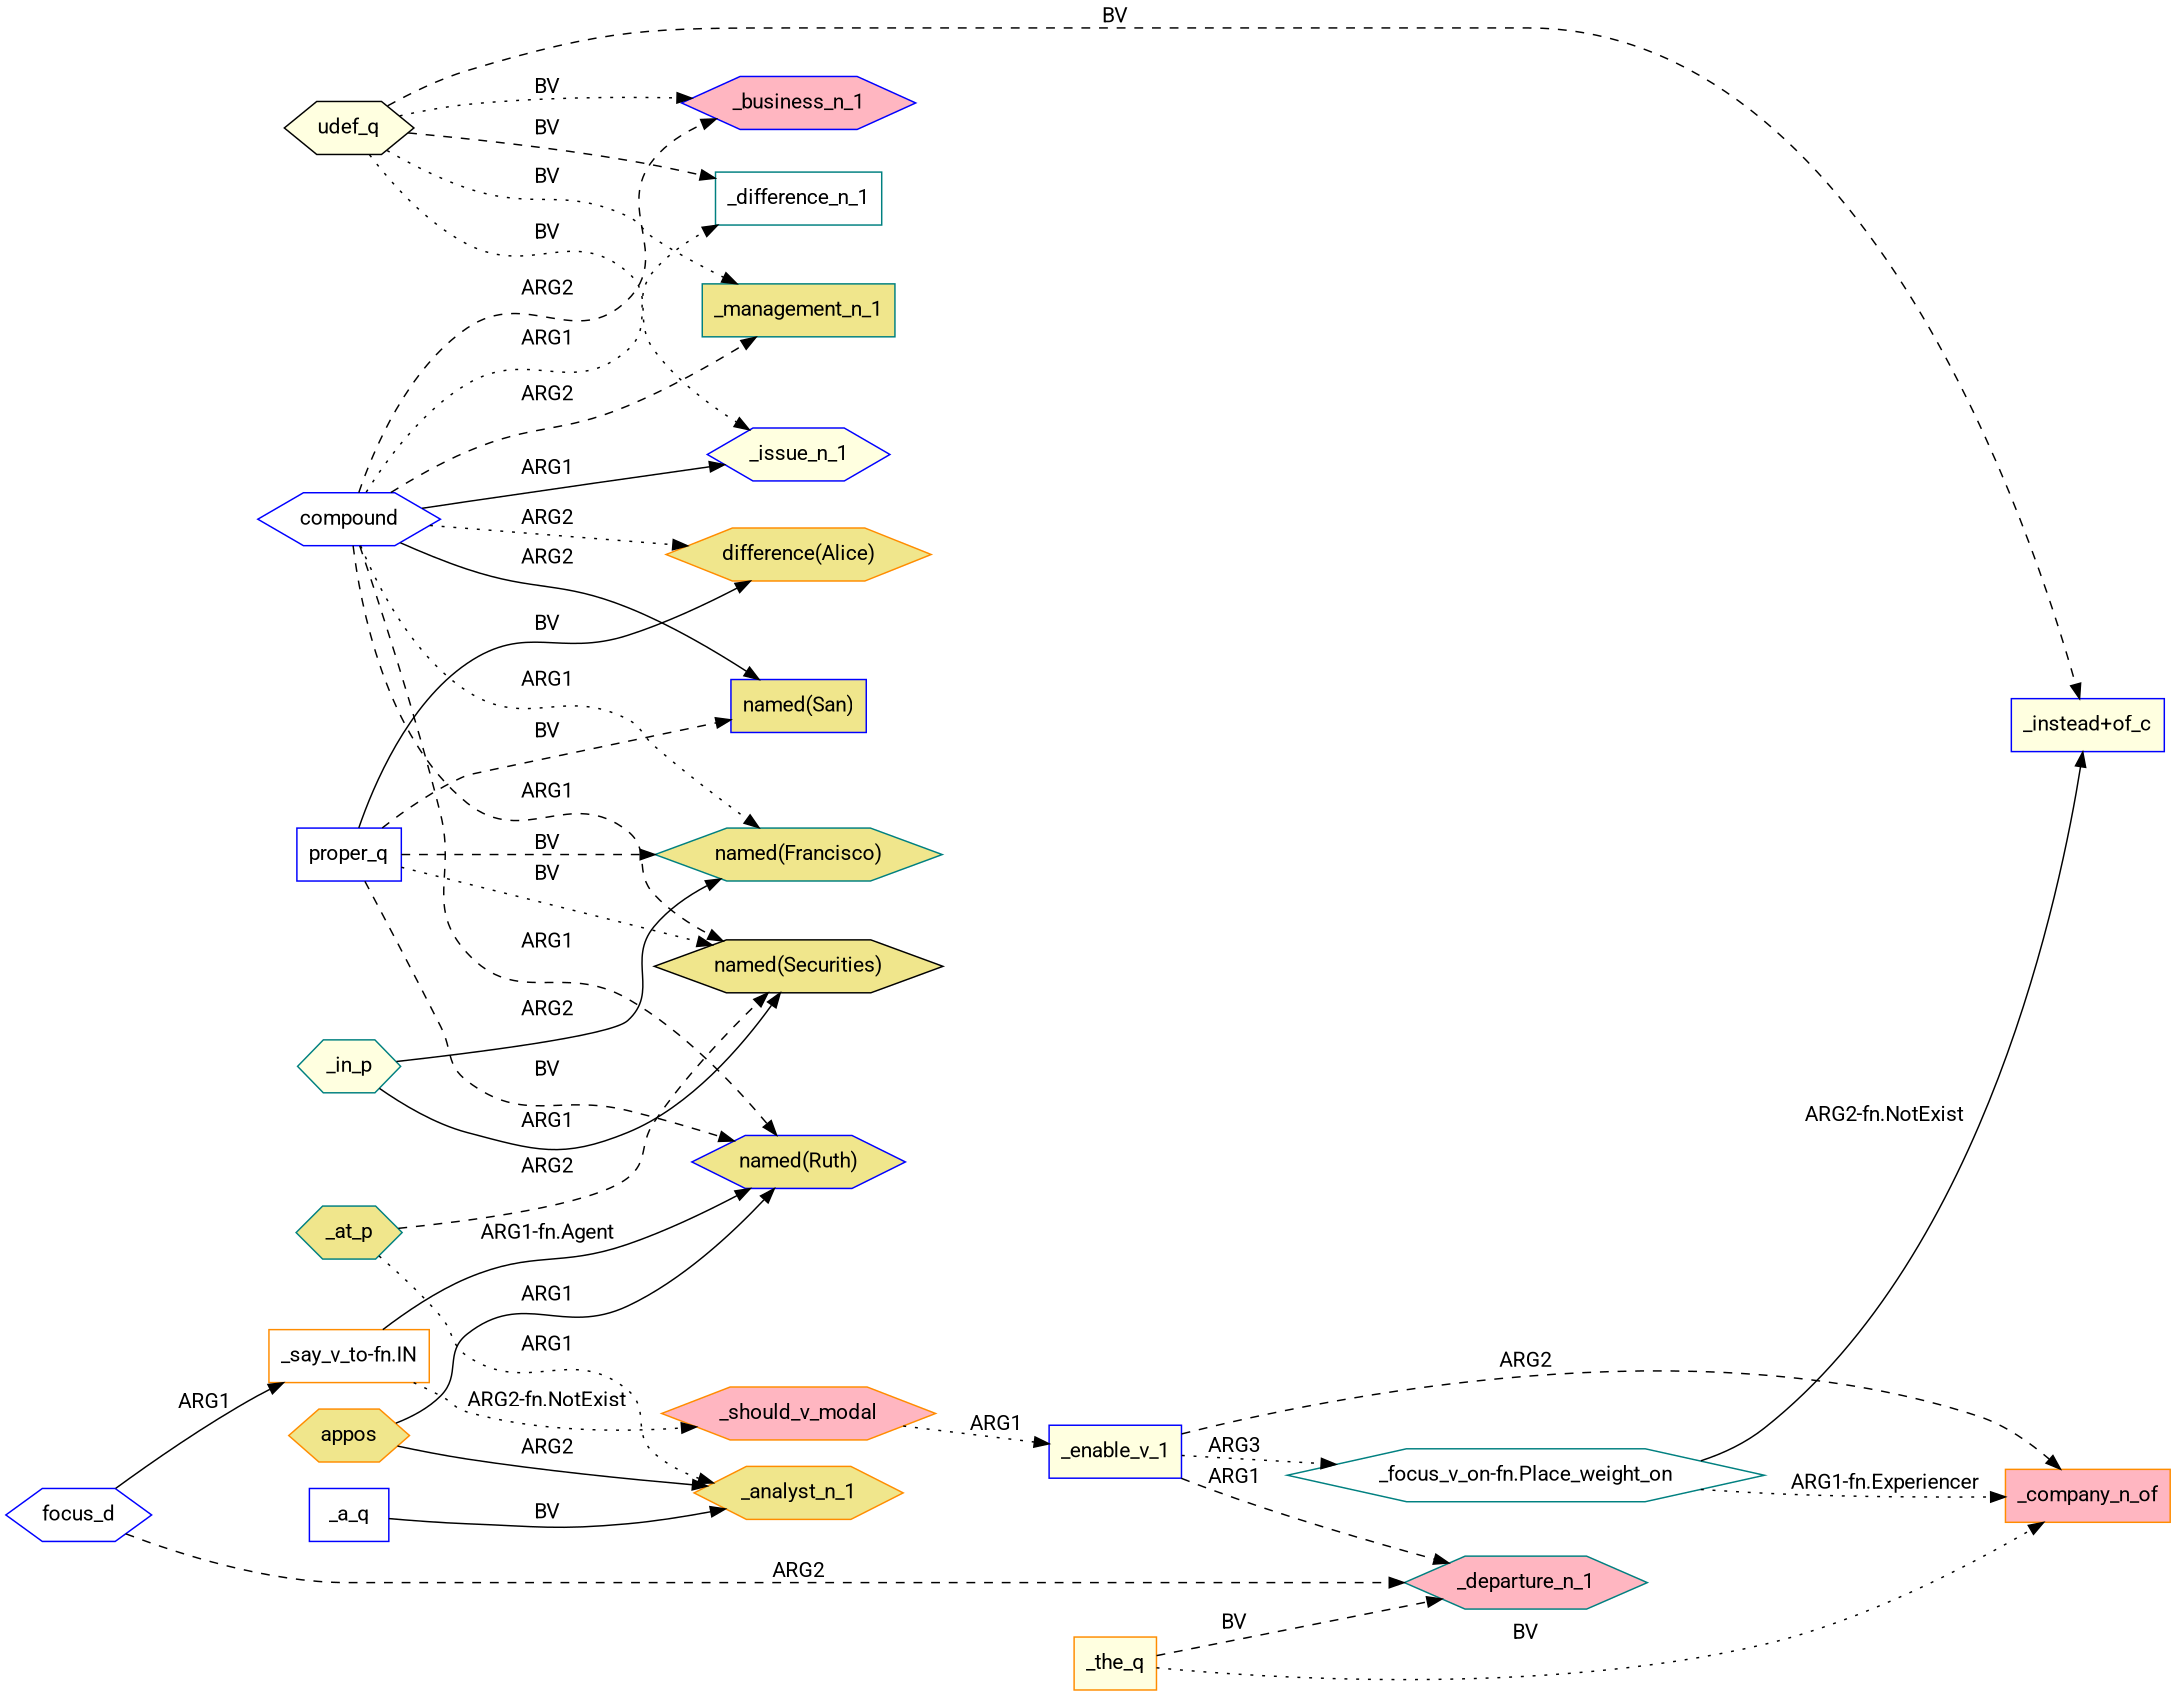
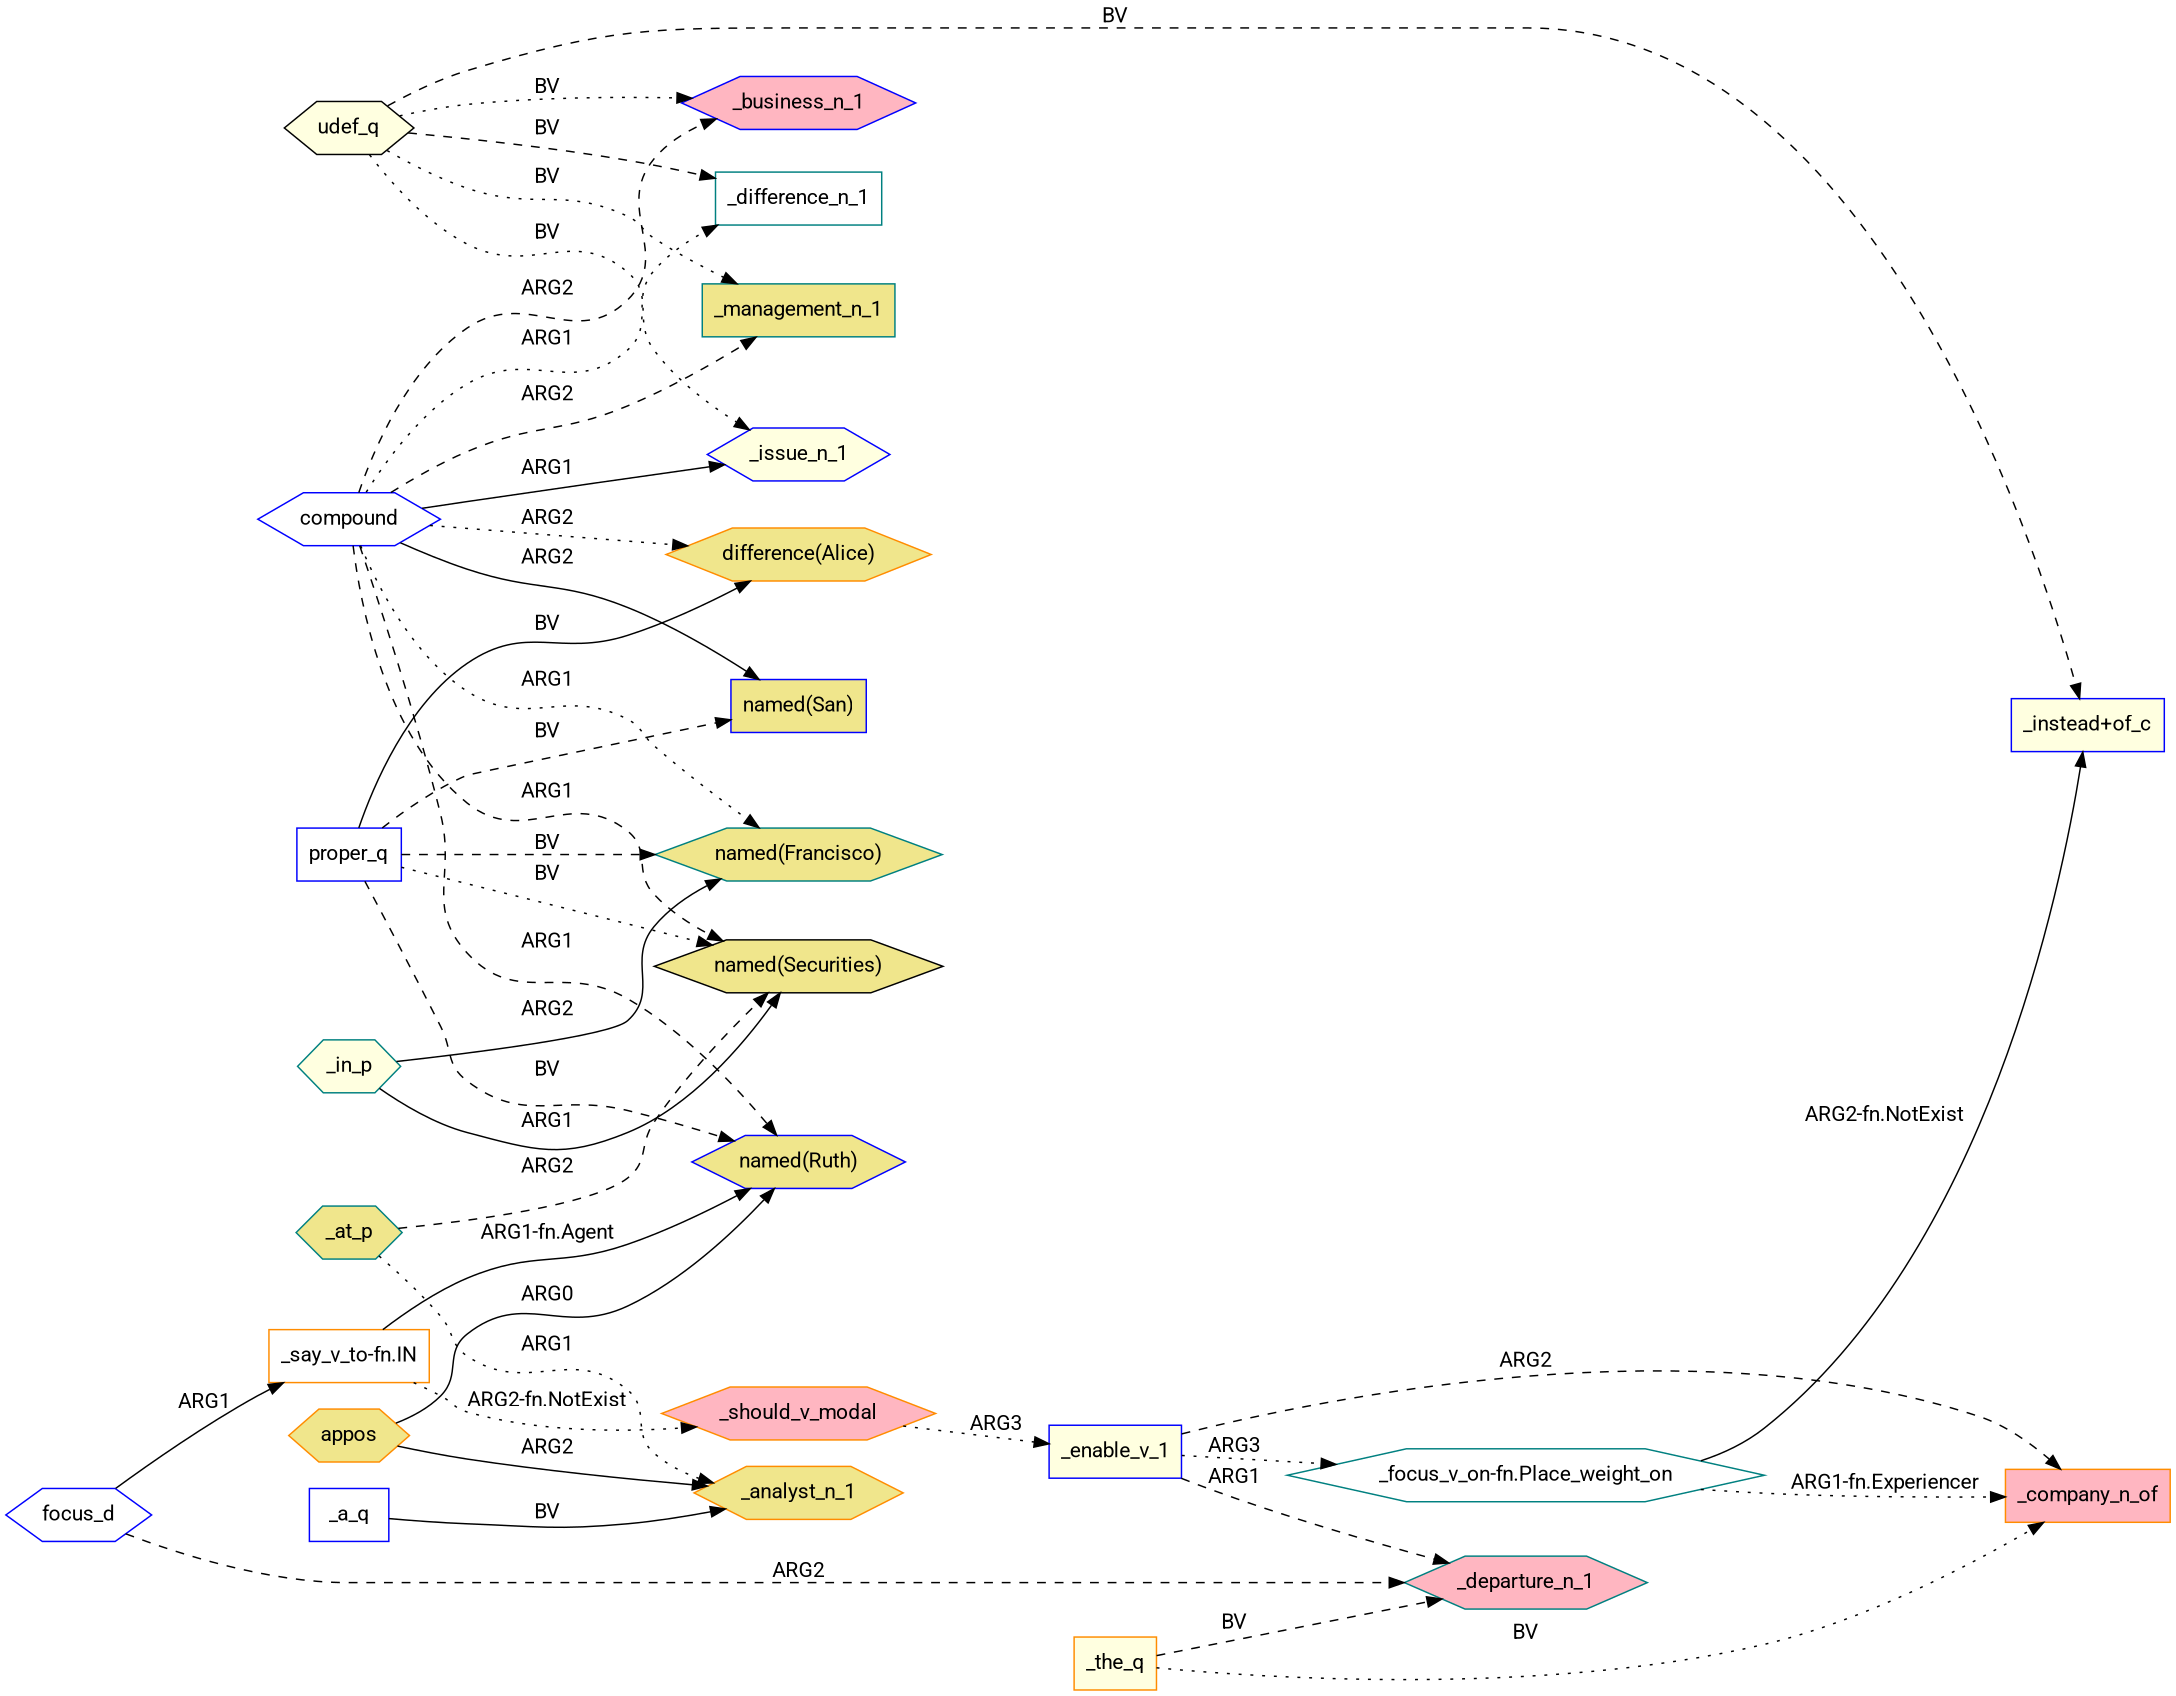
(547, 1295) -> (547, 1295)
(996, 1425) -> (996, 1425)
